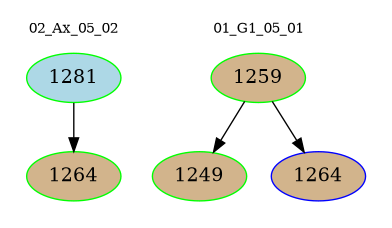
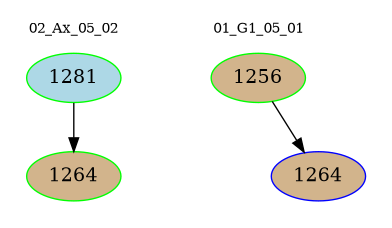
(258, 78) -> (258, 78)
(200, 176) -> none
